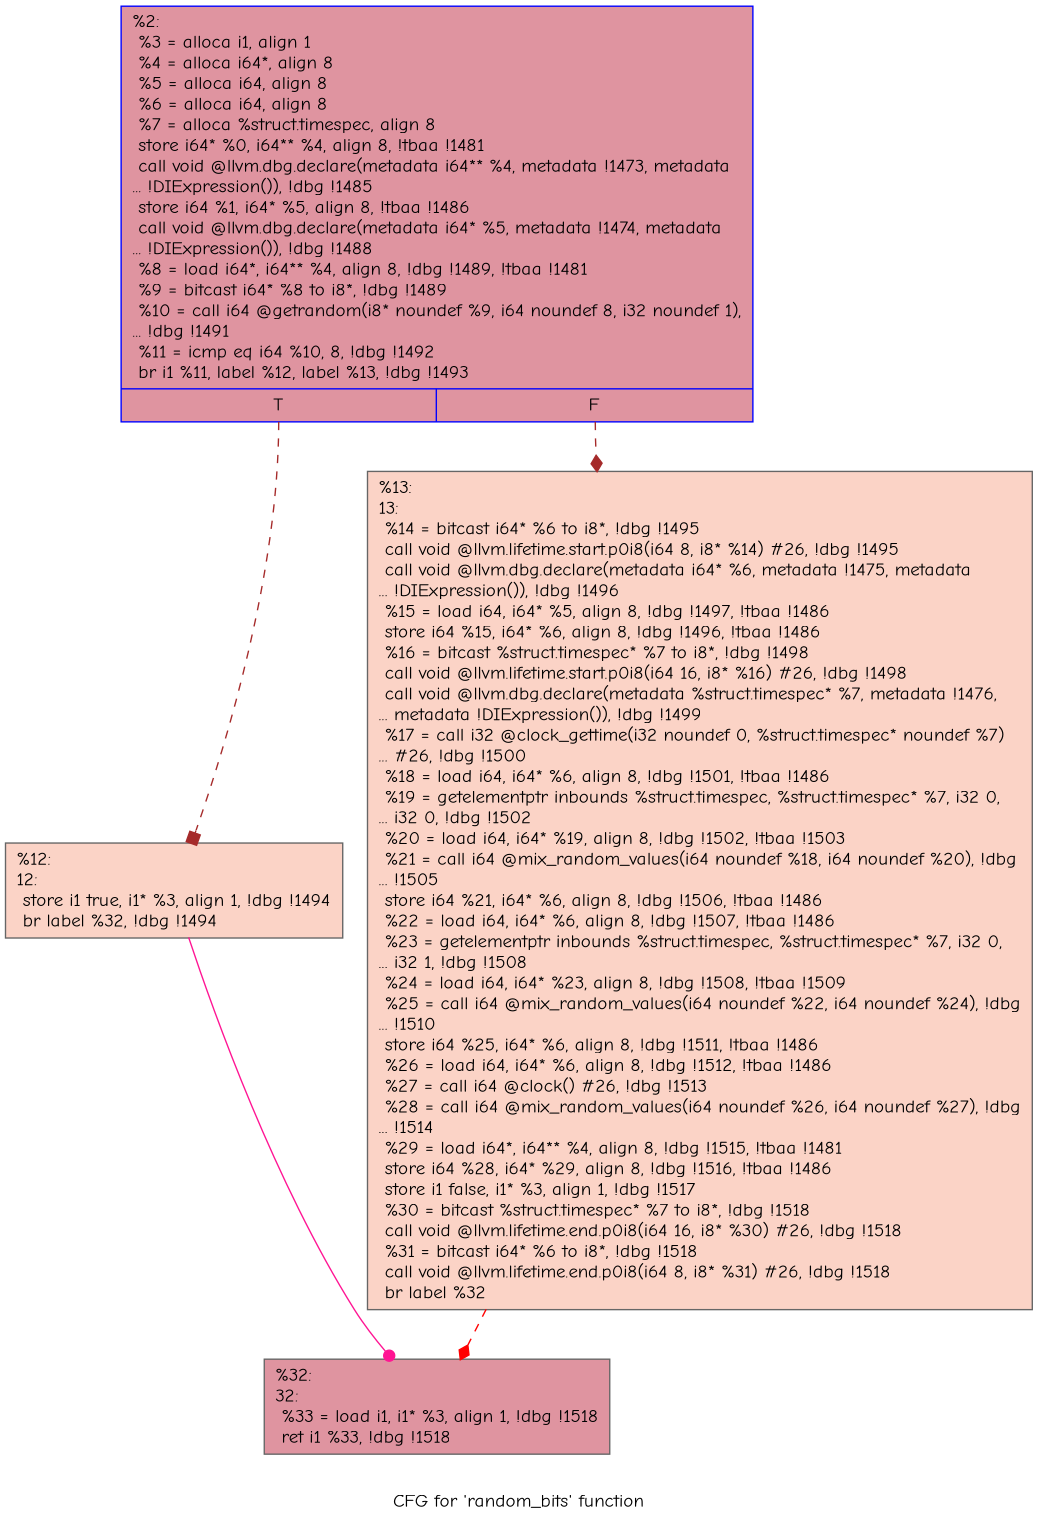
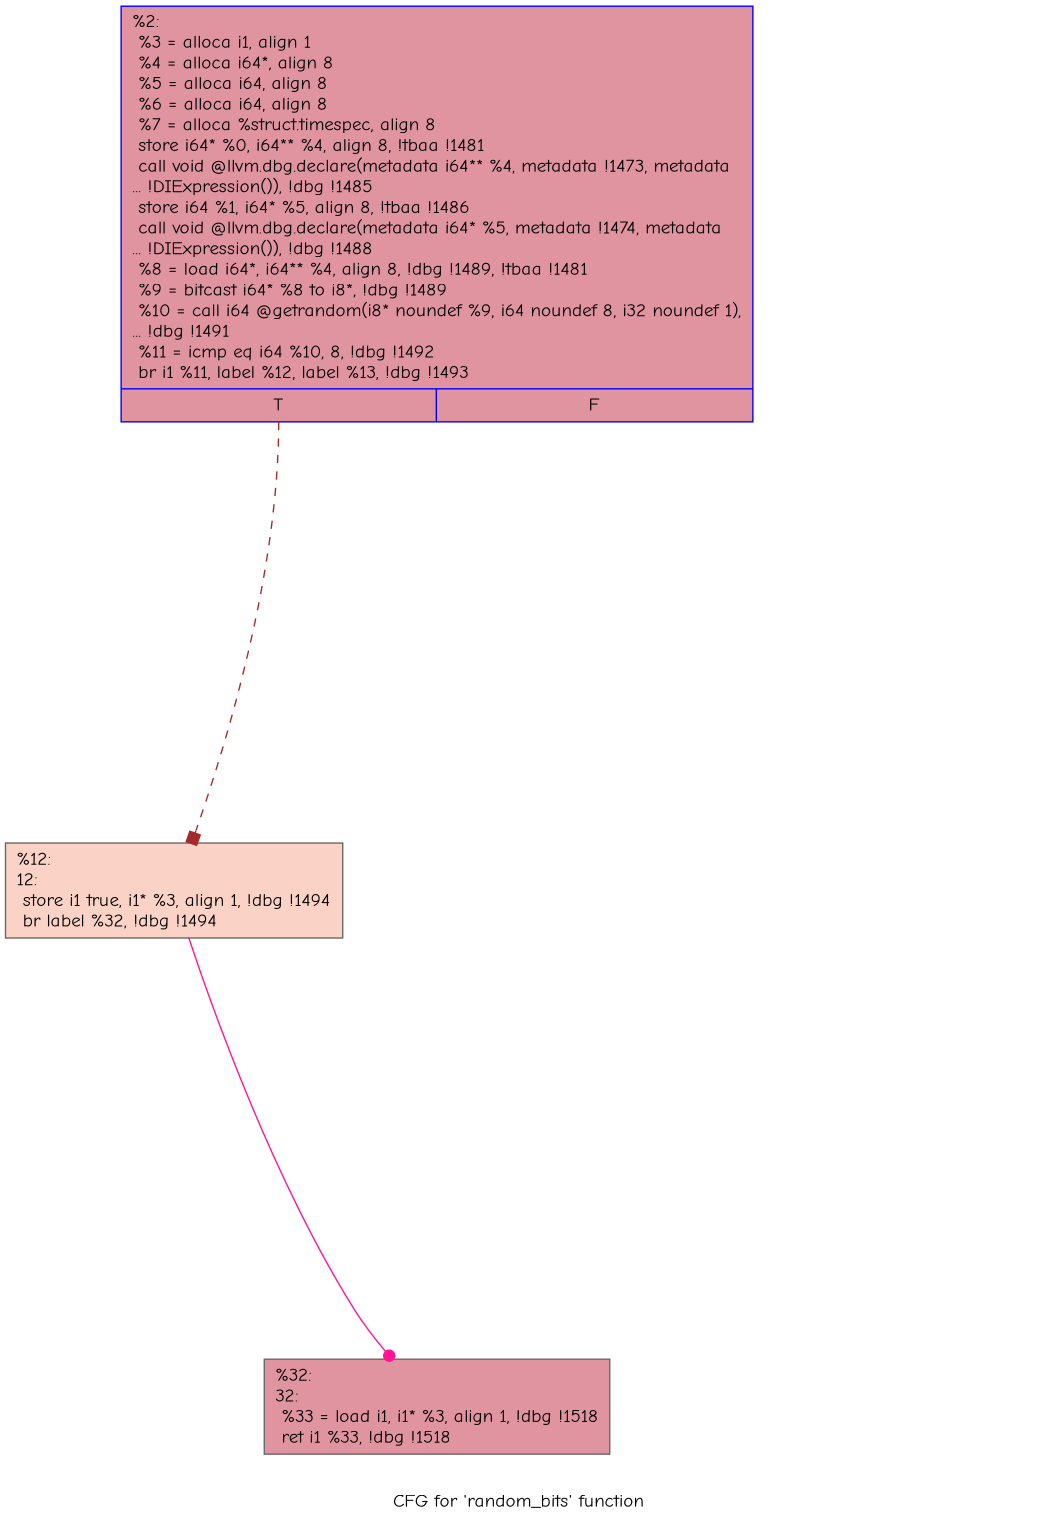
(700, 891) -> none
